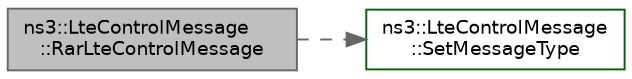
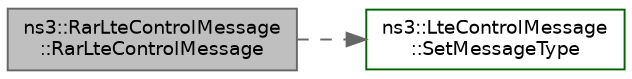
(152, 40) -> (152, 40)
